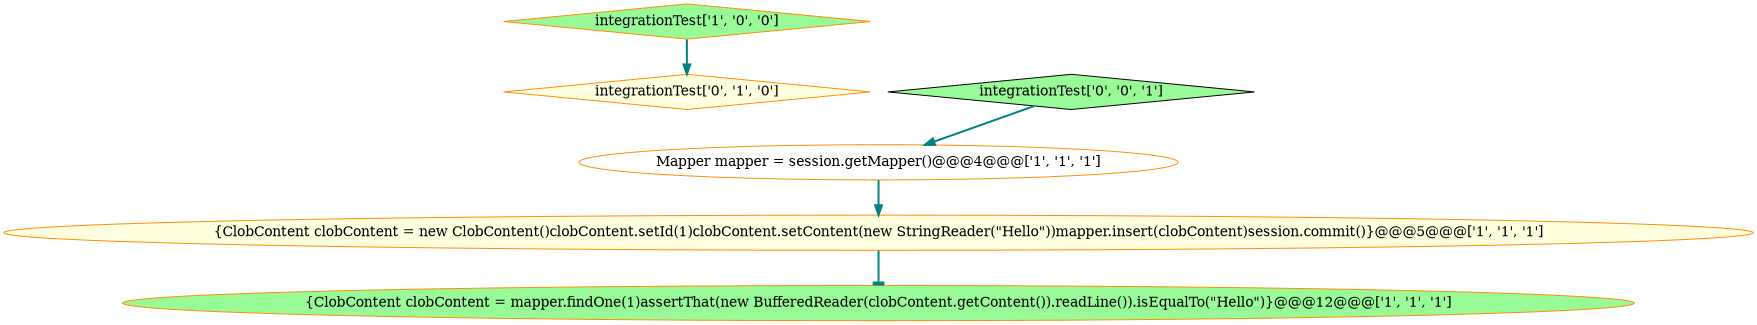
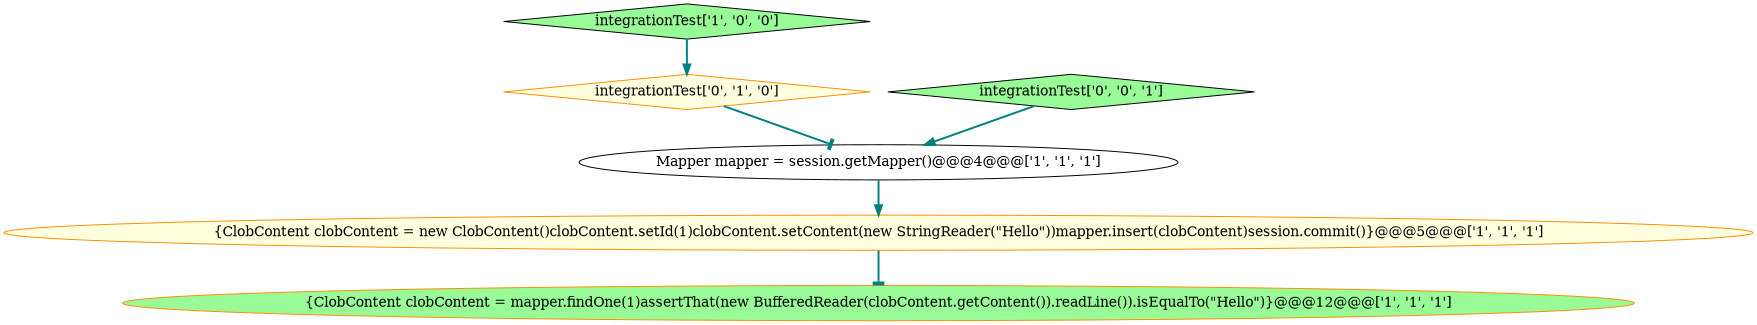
(687, 22) -> (687, 22)
none -> (776, 125)
(879, 162) -> (879, 162)
